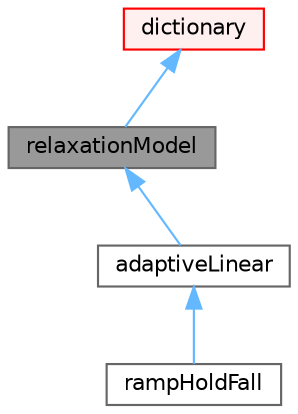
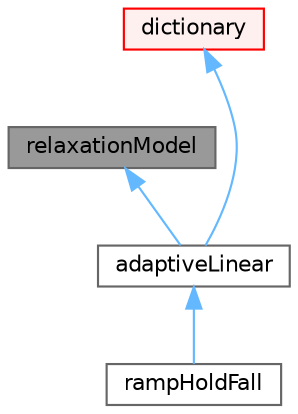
(146, 97) -> (236, 158)
